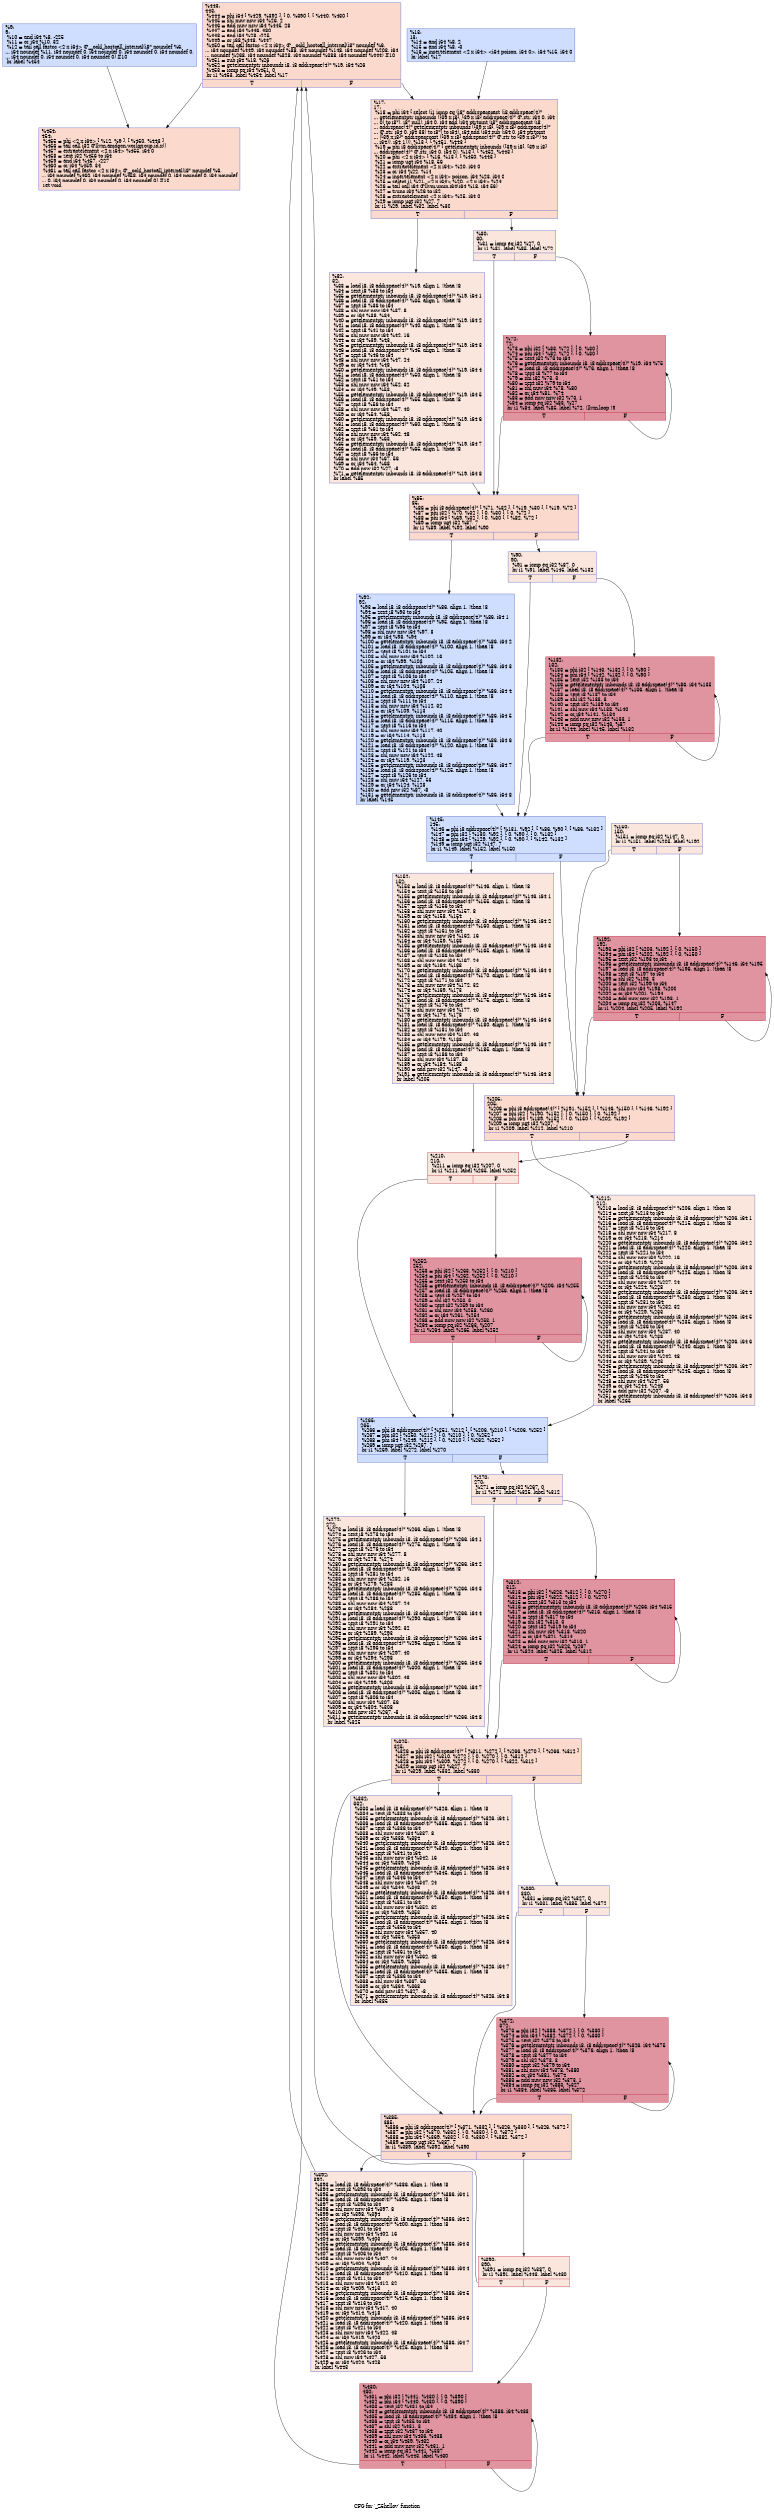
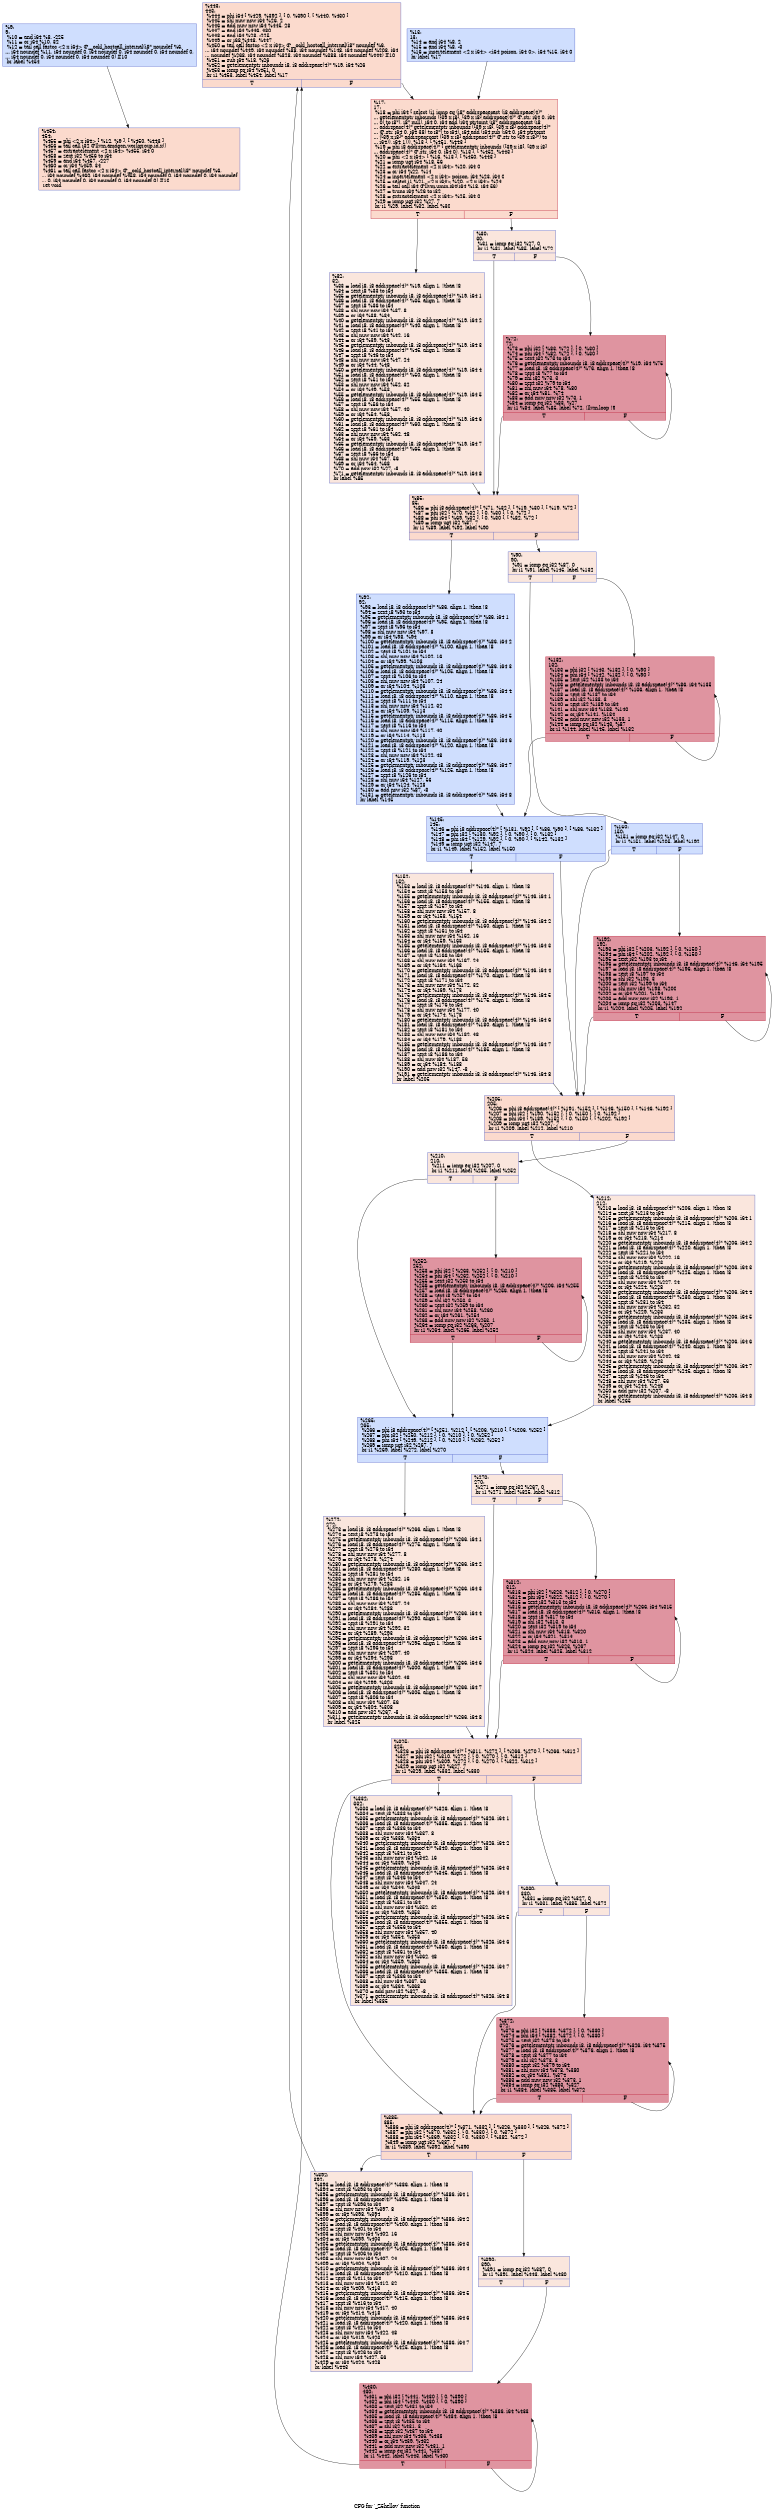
(186, 105) -> none
(464, 159) -> (464, 159)
(526, 698) -> (532, 737)
(657, 839) -> (657, 839)
(429, 907) -> (429, 907)
(473, 1116) -> (557, 1088)
(473, 1168) -> (473, 1168)
(314, 1244) -> none
(420, 2143) -> (420, 2143)
(524, 2272) -> (524, 2272)
